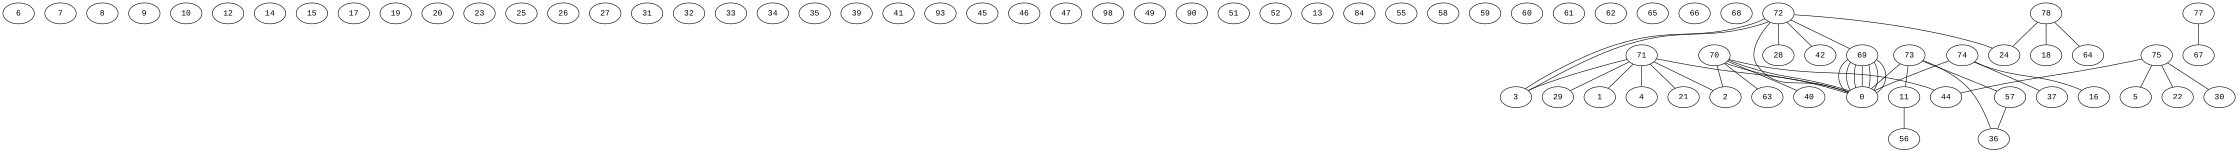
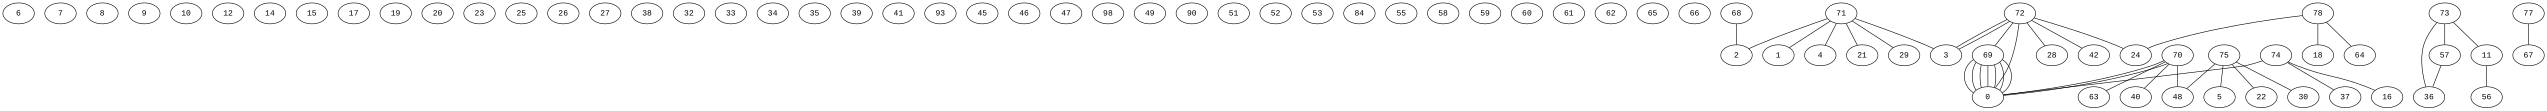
(647, 13) -> (647, 13)
(1318, 13) -> (1318, 13)
(1743, 73) -> none
(1889, 73) -> none
(1720, 76) -> (1737, 34)
(1946, 97) -> (2178, 97)
